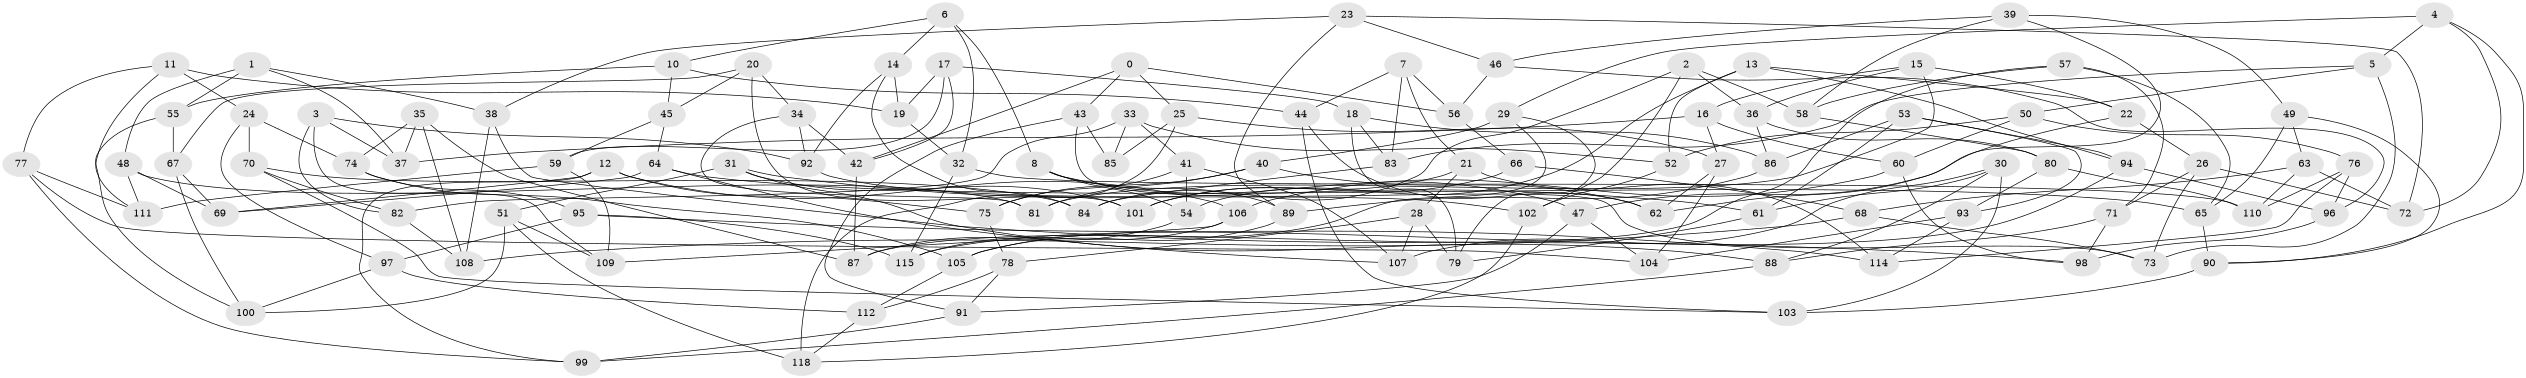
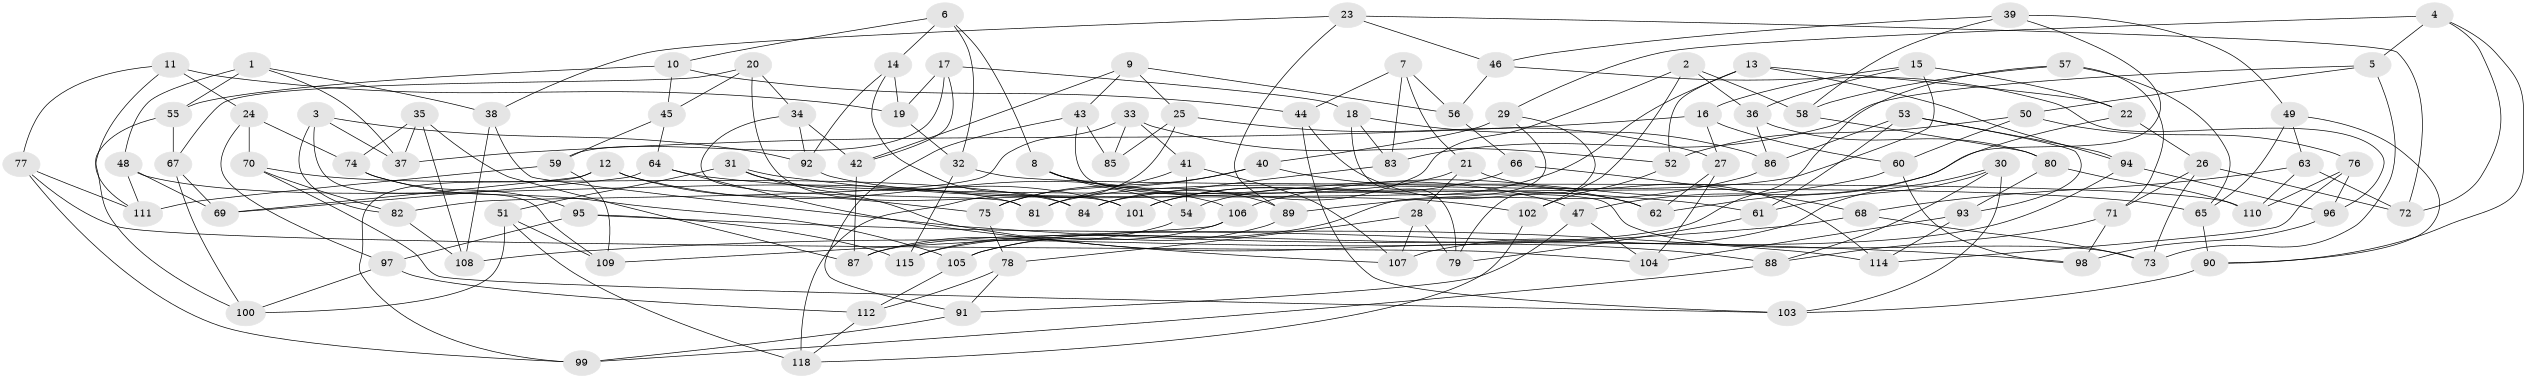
(1130, 65) -> (1130, 65)
